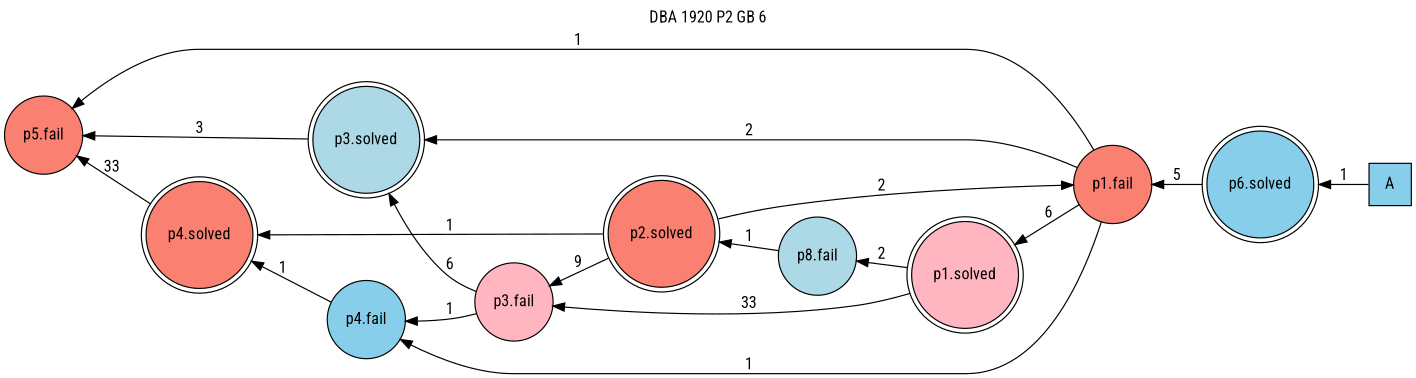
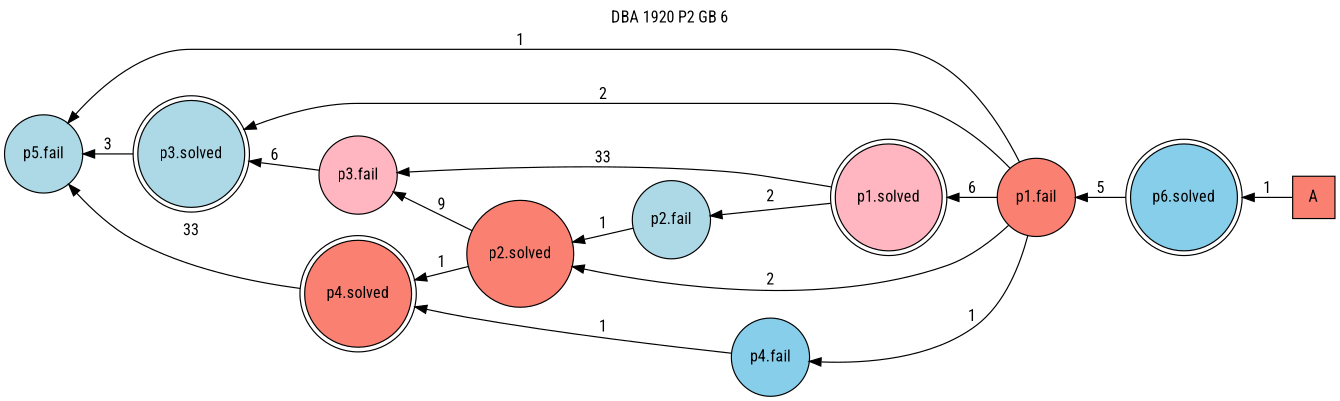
(44, 135) -> (44, 154)
(1390, 184) -> (1314, 197)
(889, 194) -> (803, 290)
(662, 234) -> (520, 254)
(817, 256) -> (671, 220)
(447, 319) -> none
